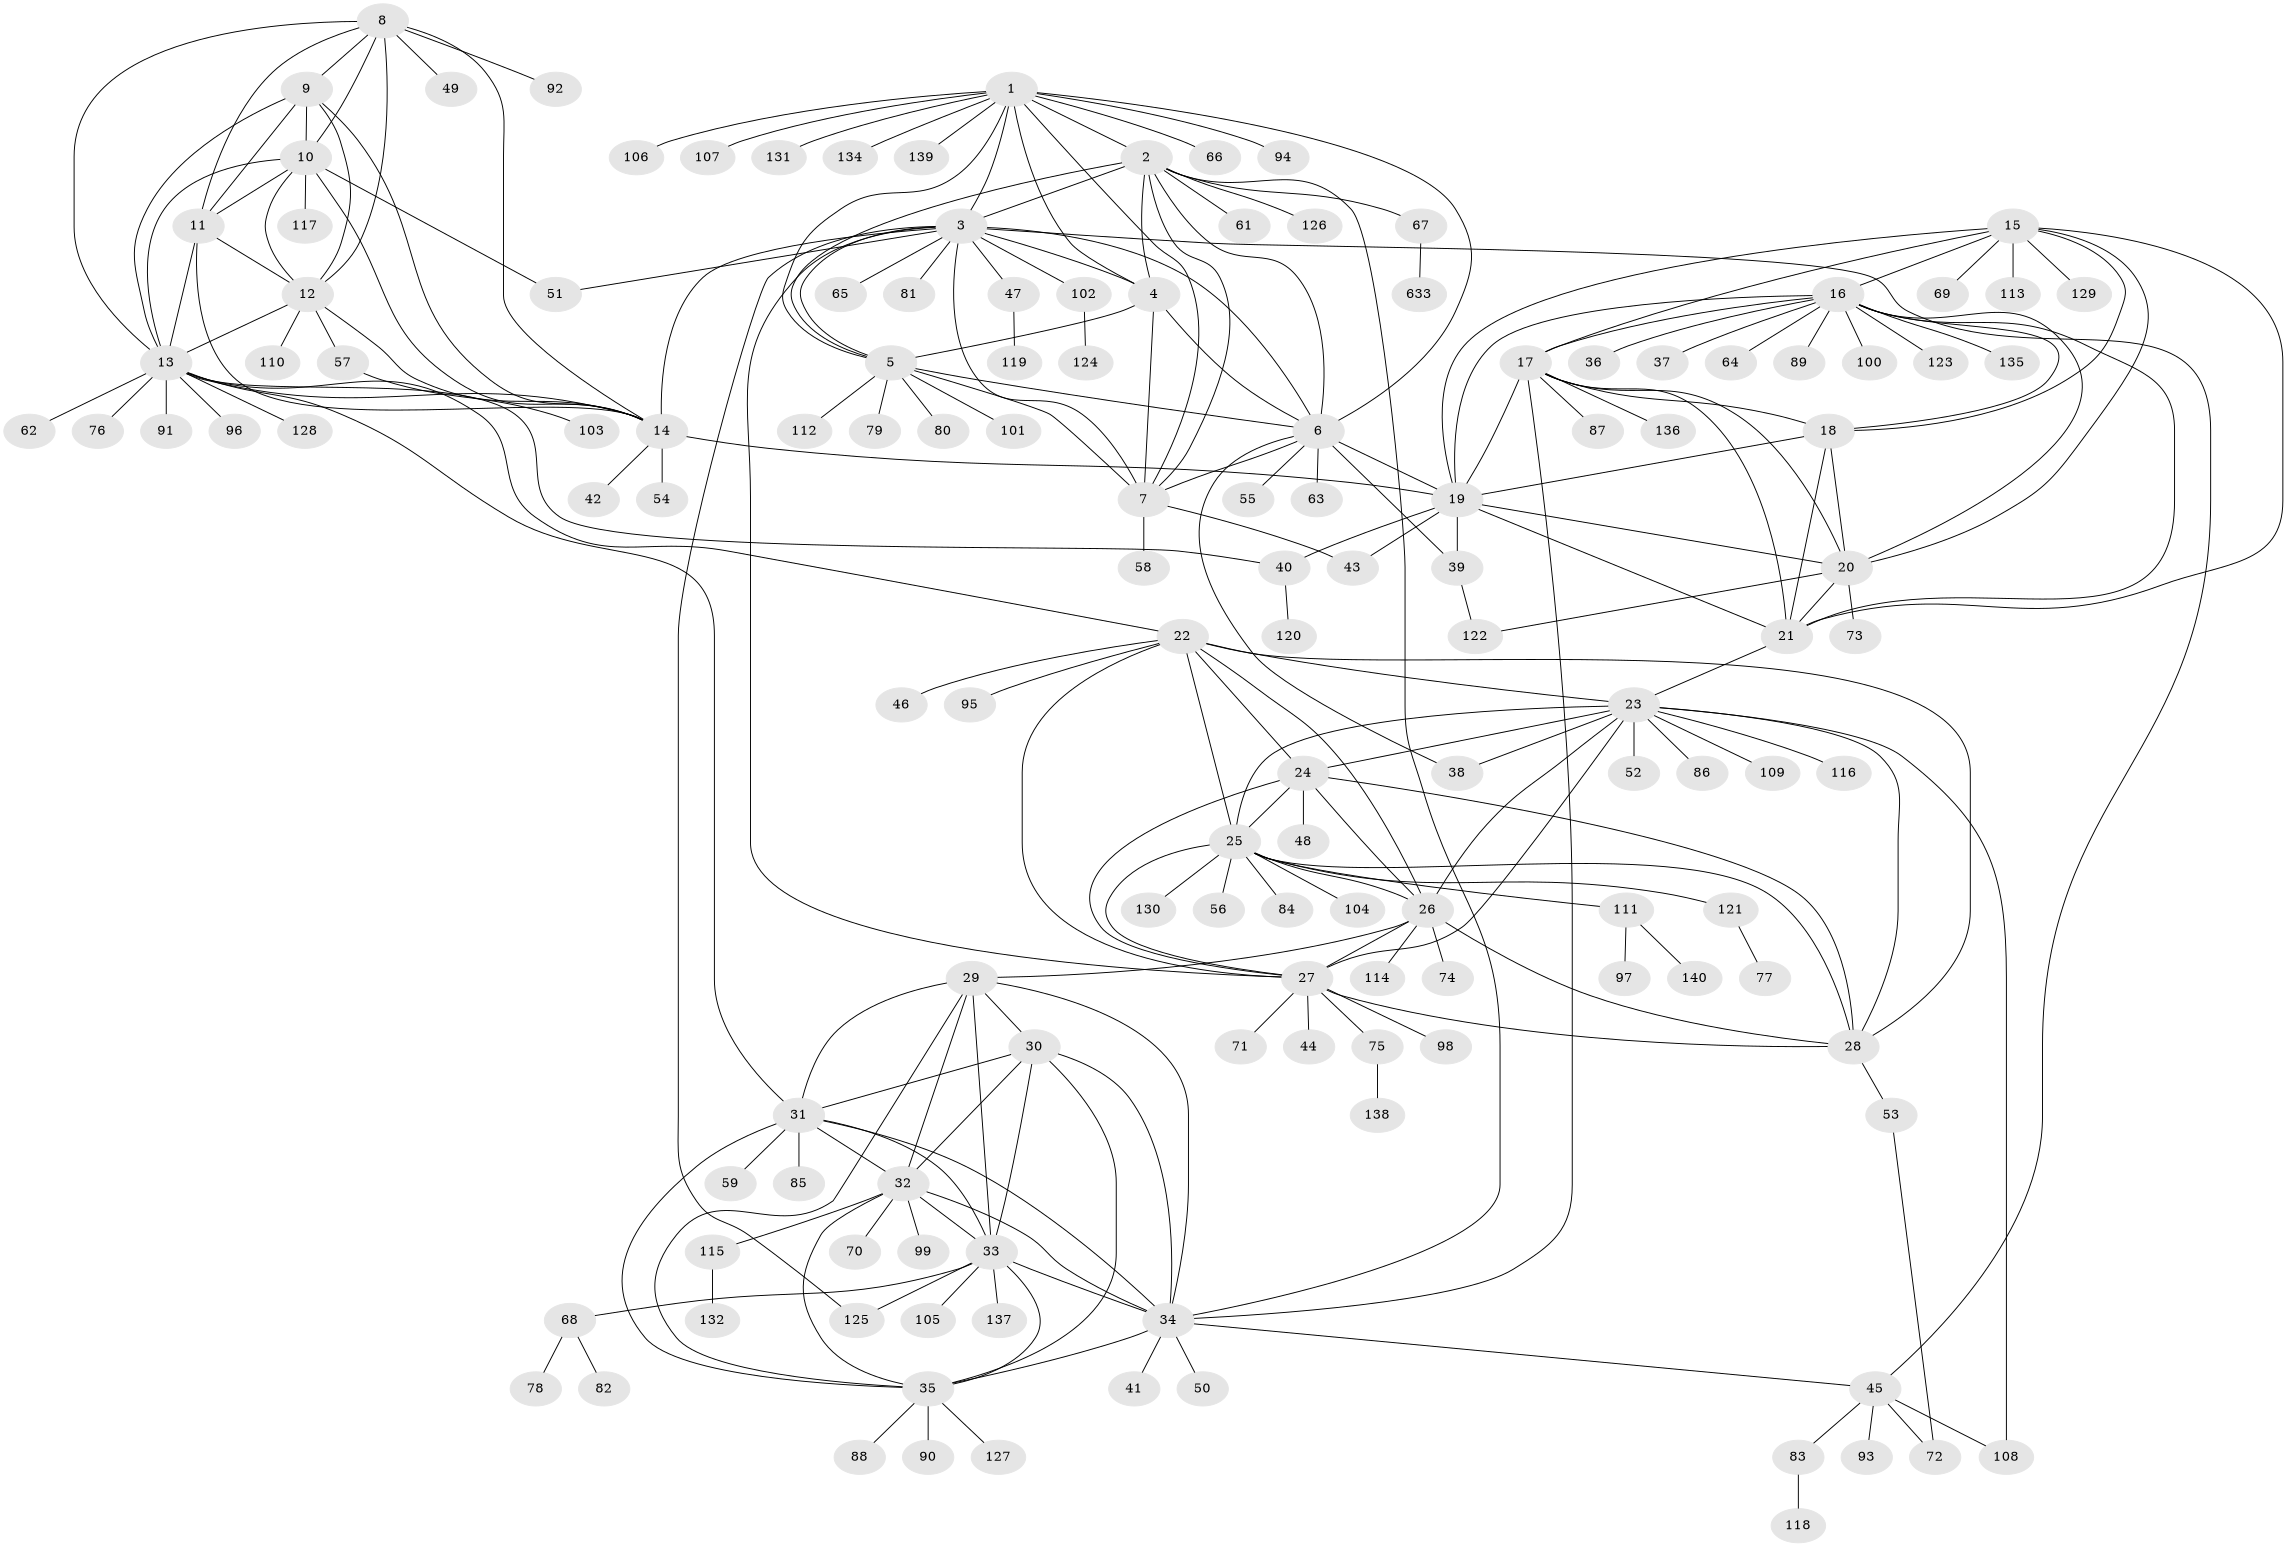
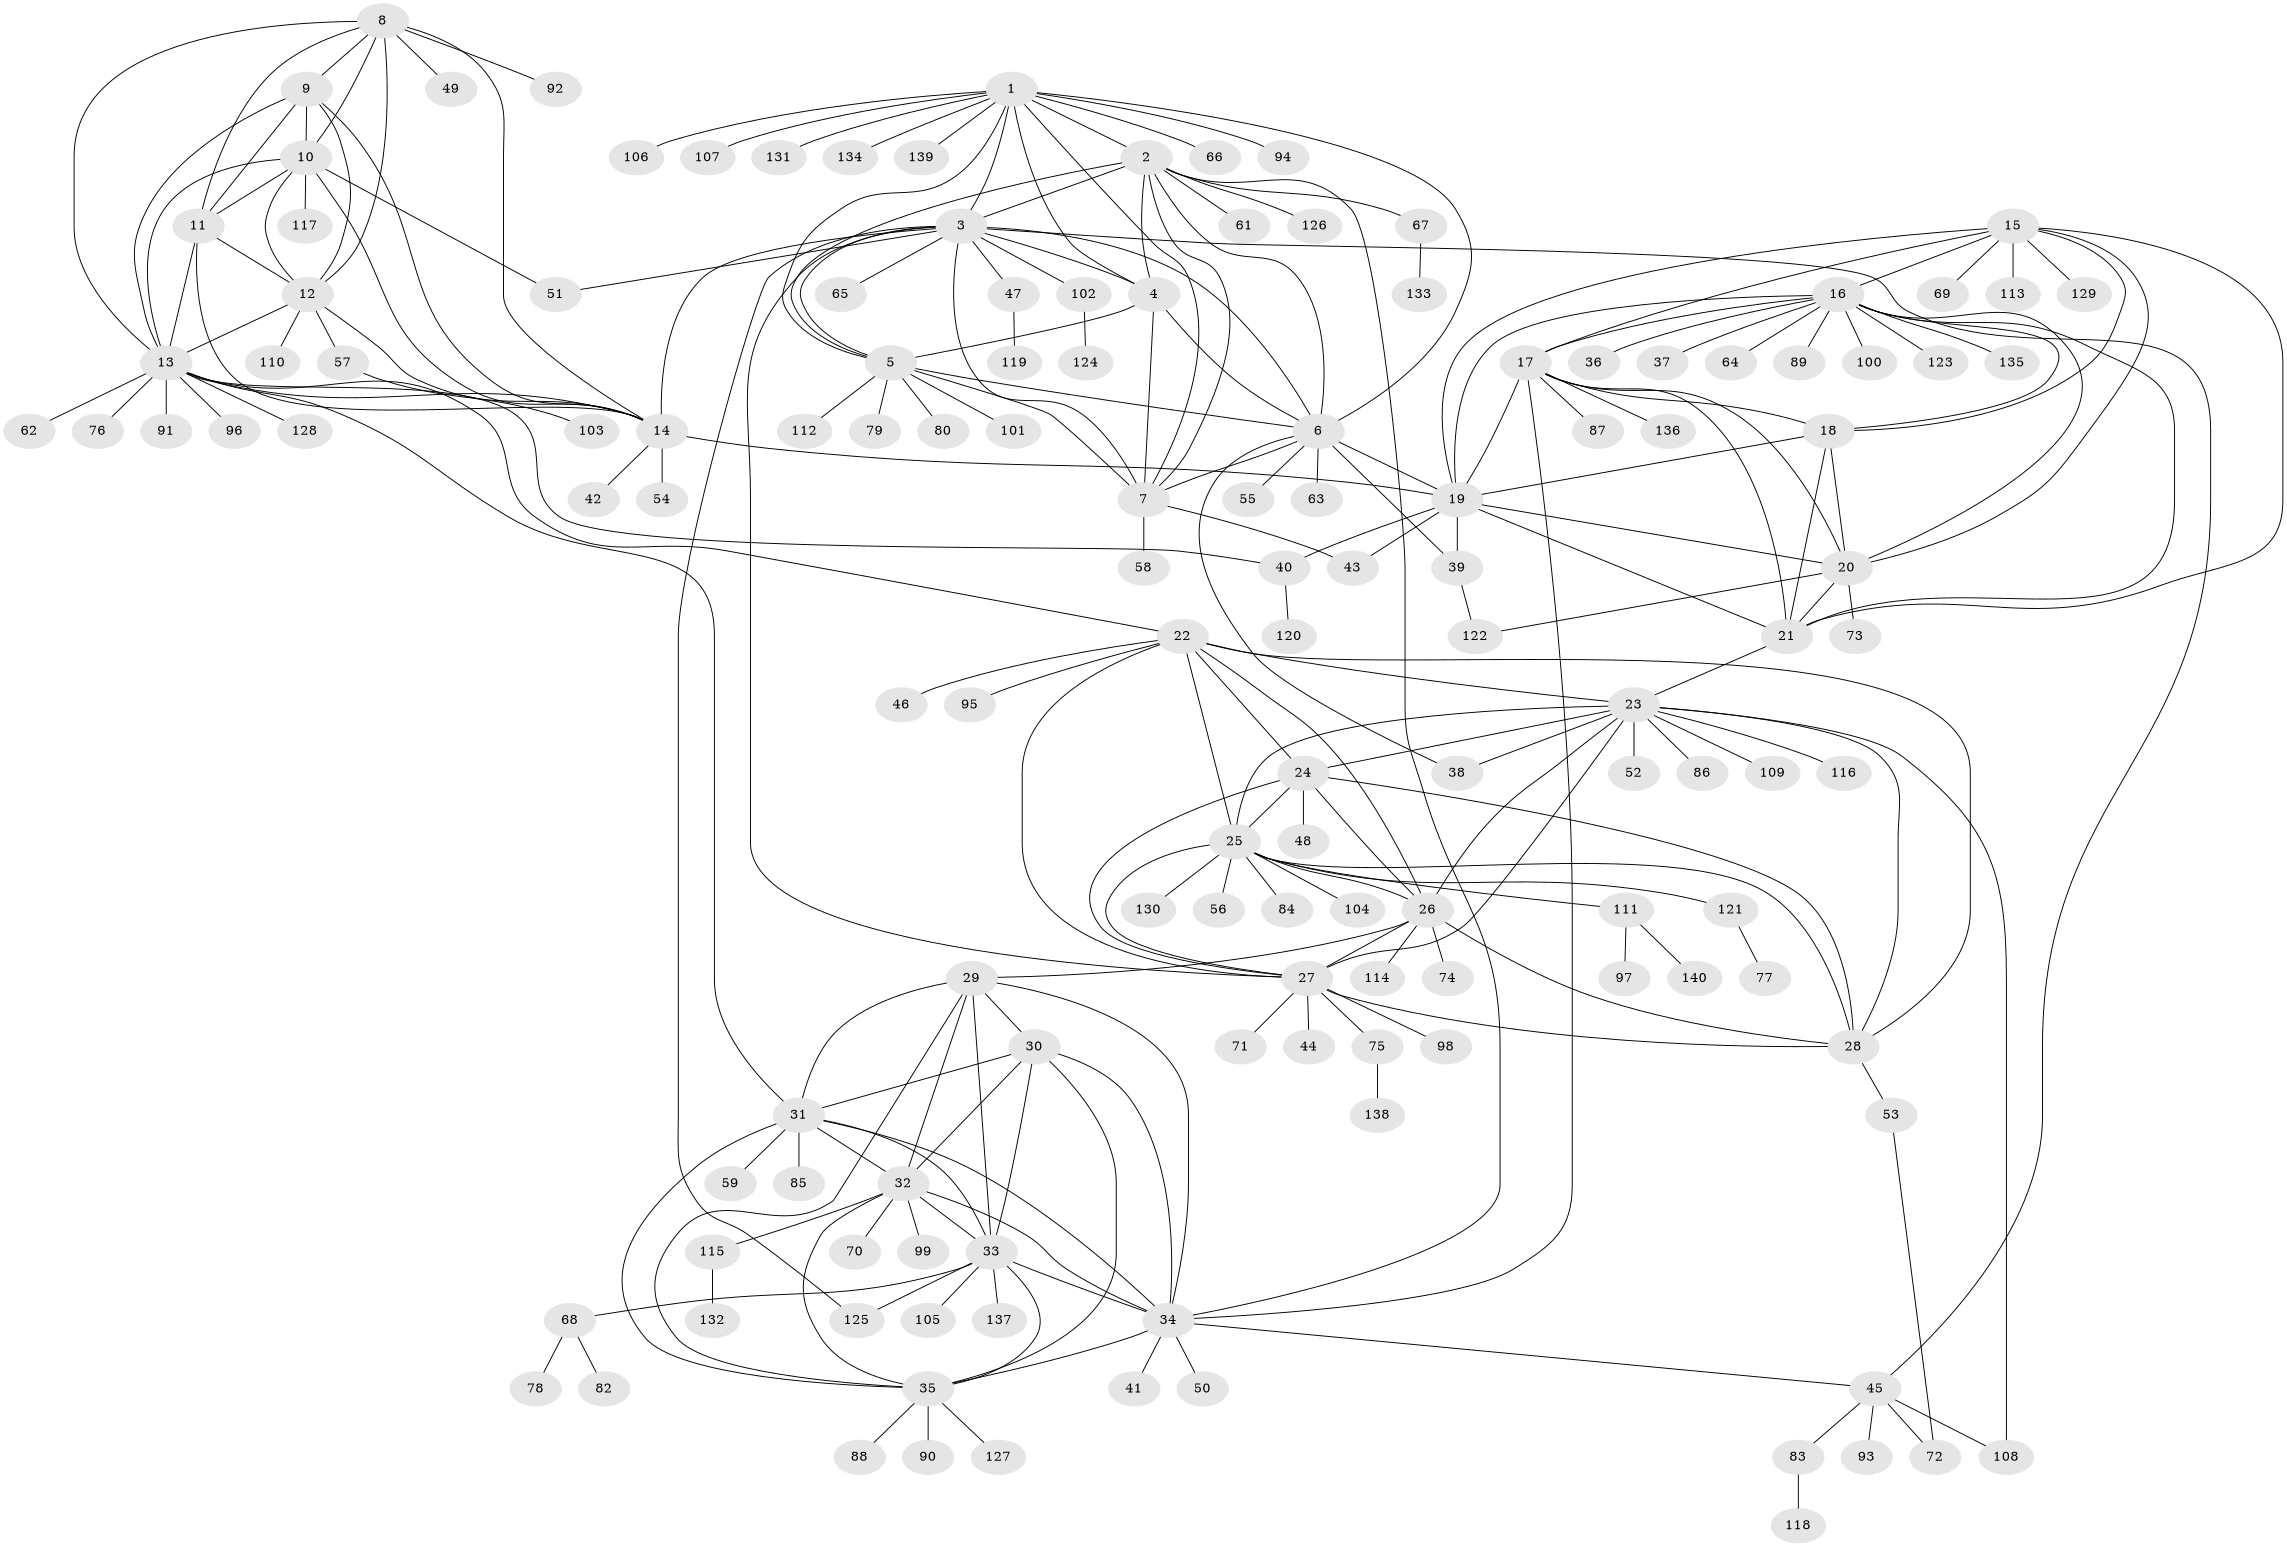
(909, 294) -> none
(1419, 294) -> (1419, 294)
